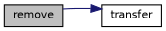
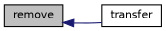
(77, 8) -> (88, 23)
